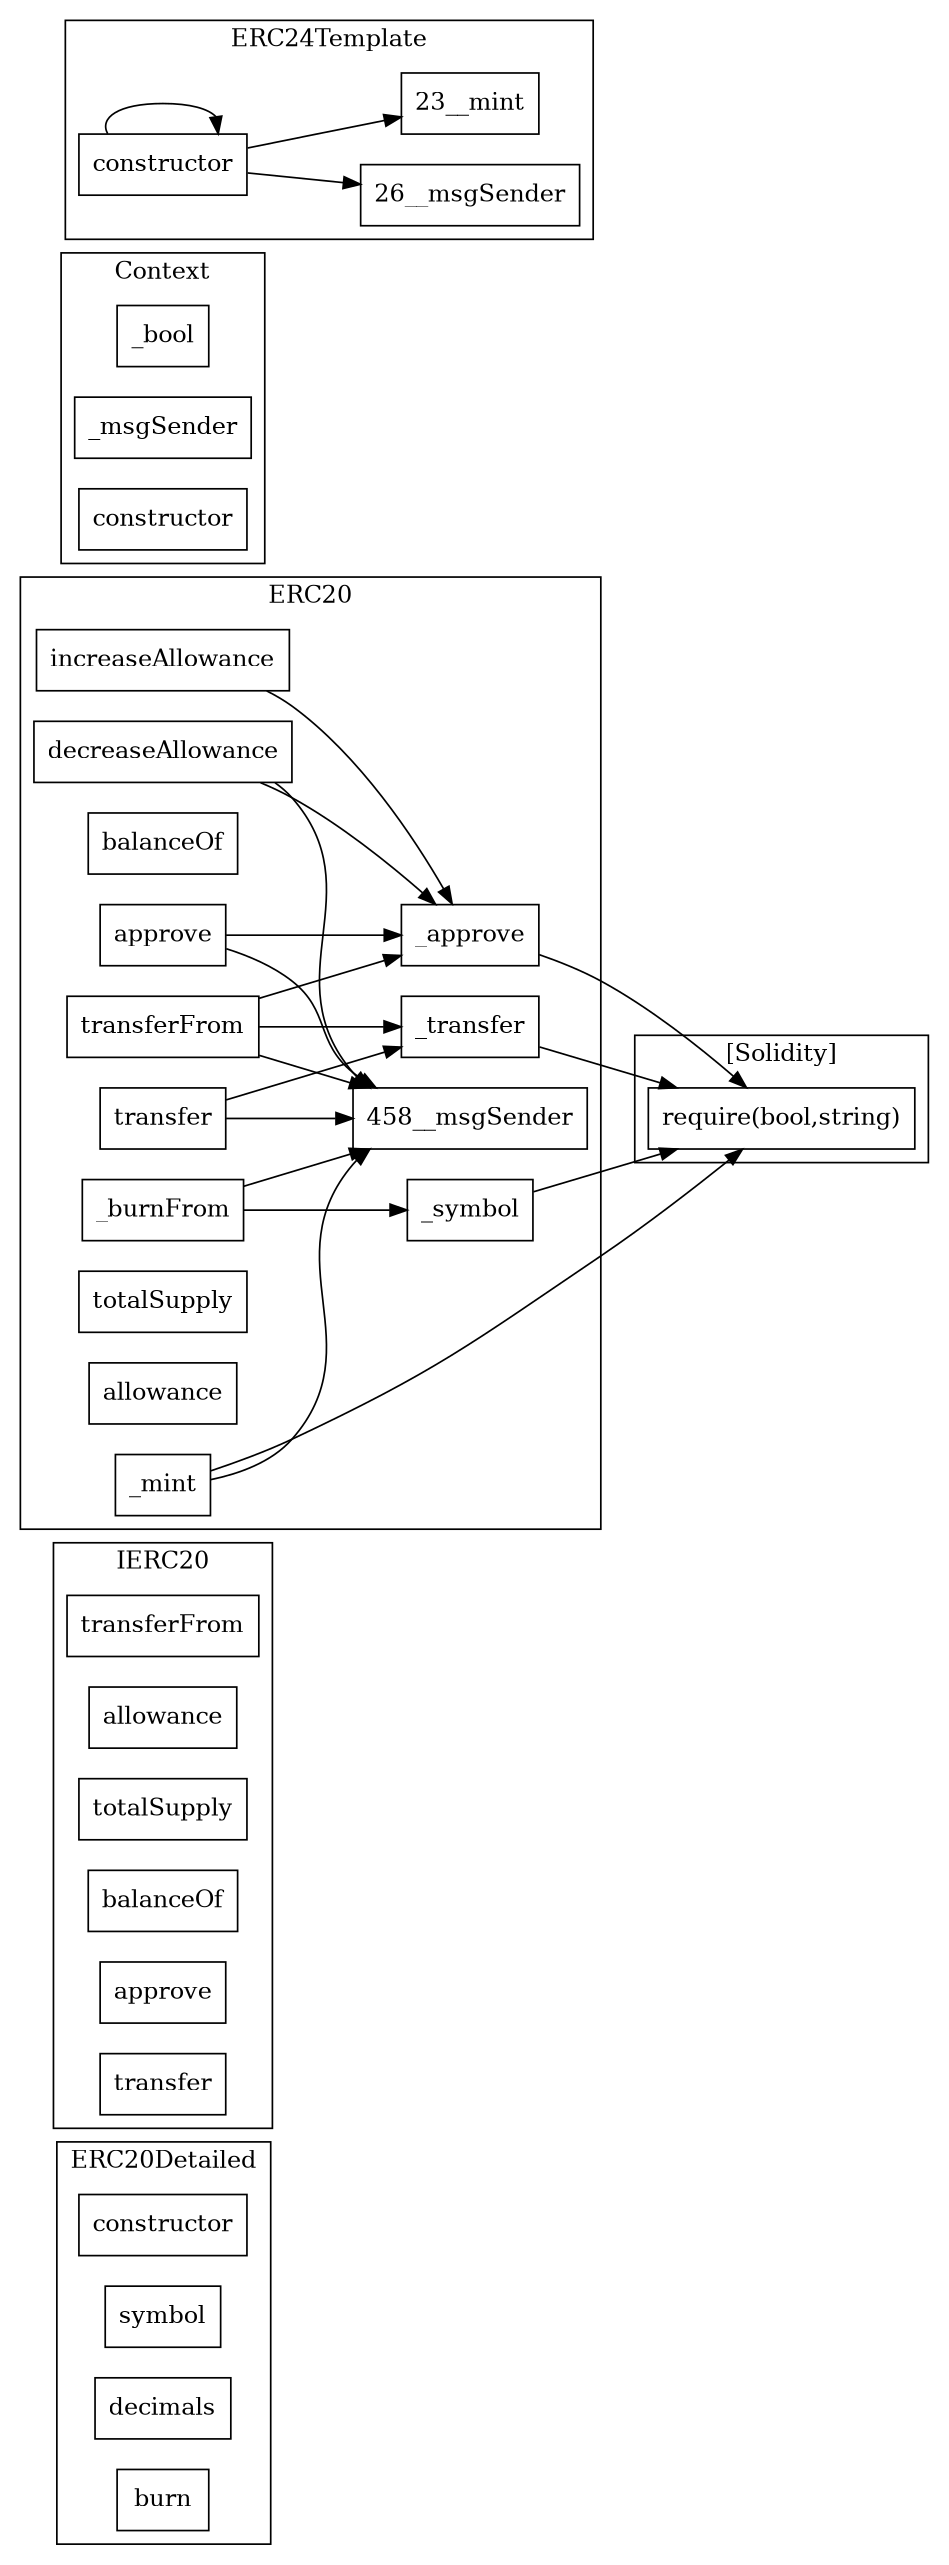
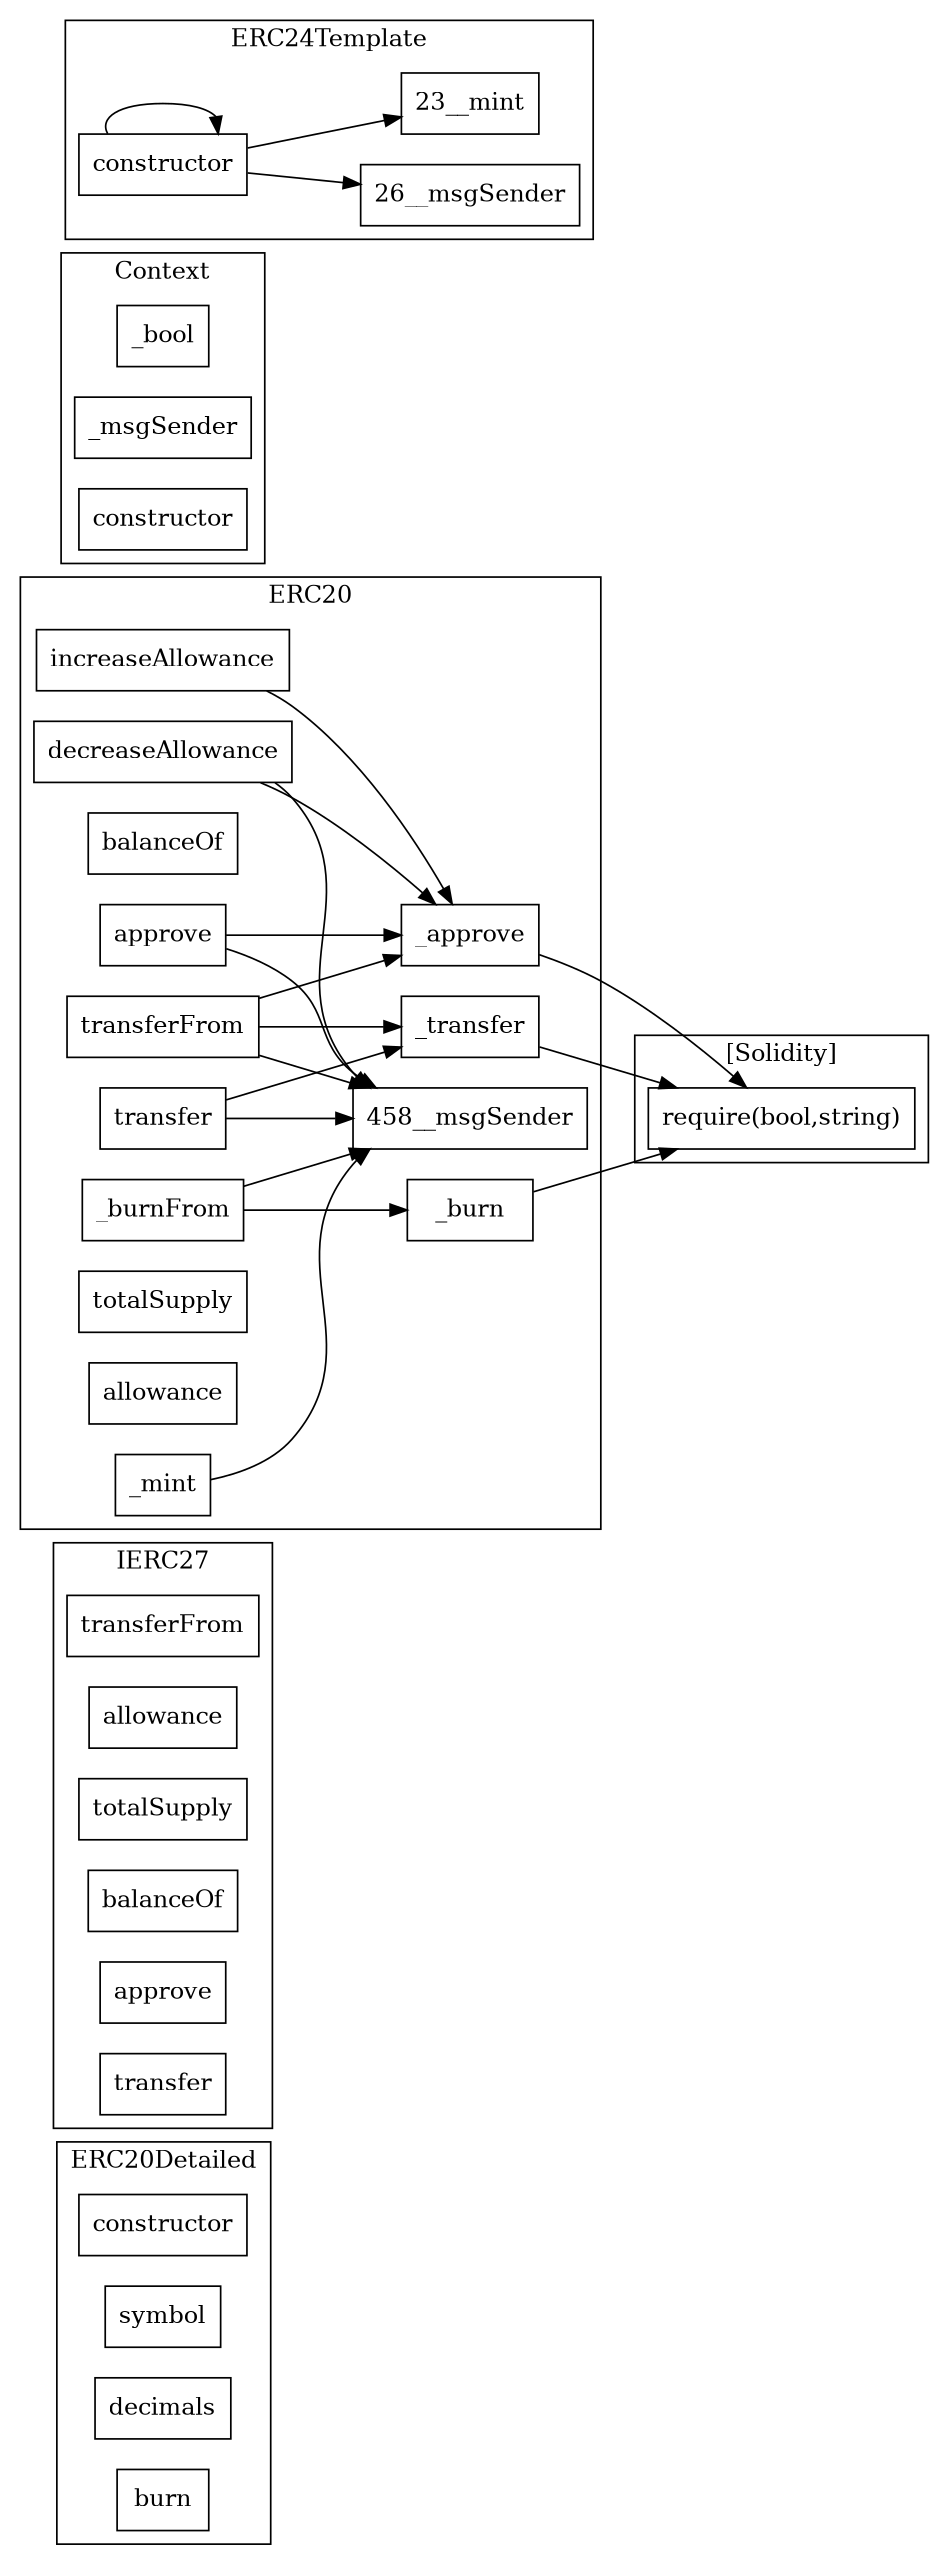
(470, 1210) -> (470, 1210)
(482, 1336) -> none
(163, 1562) -> (163, 1562)
